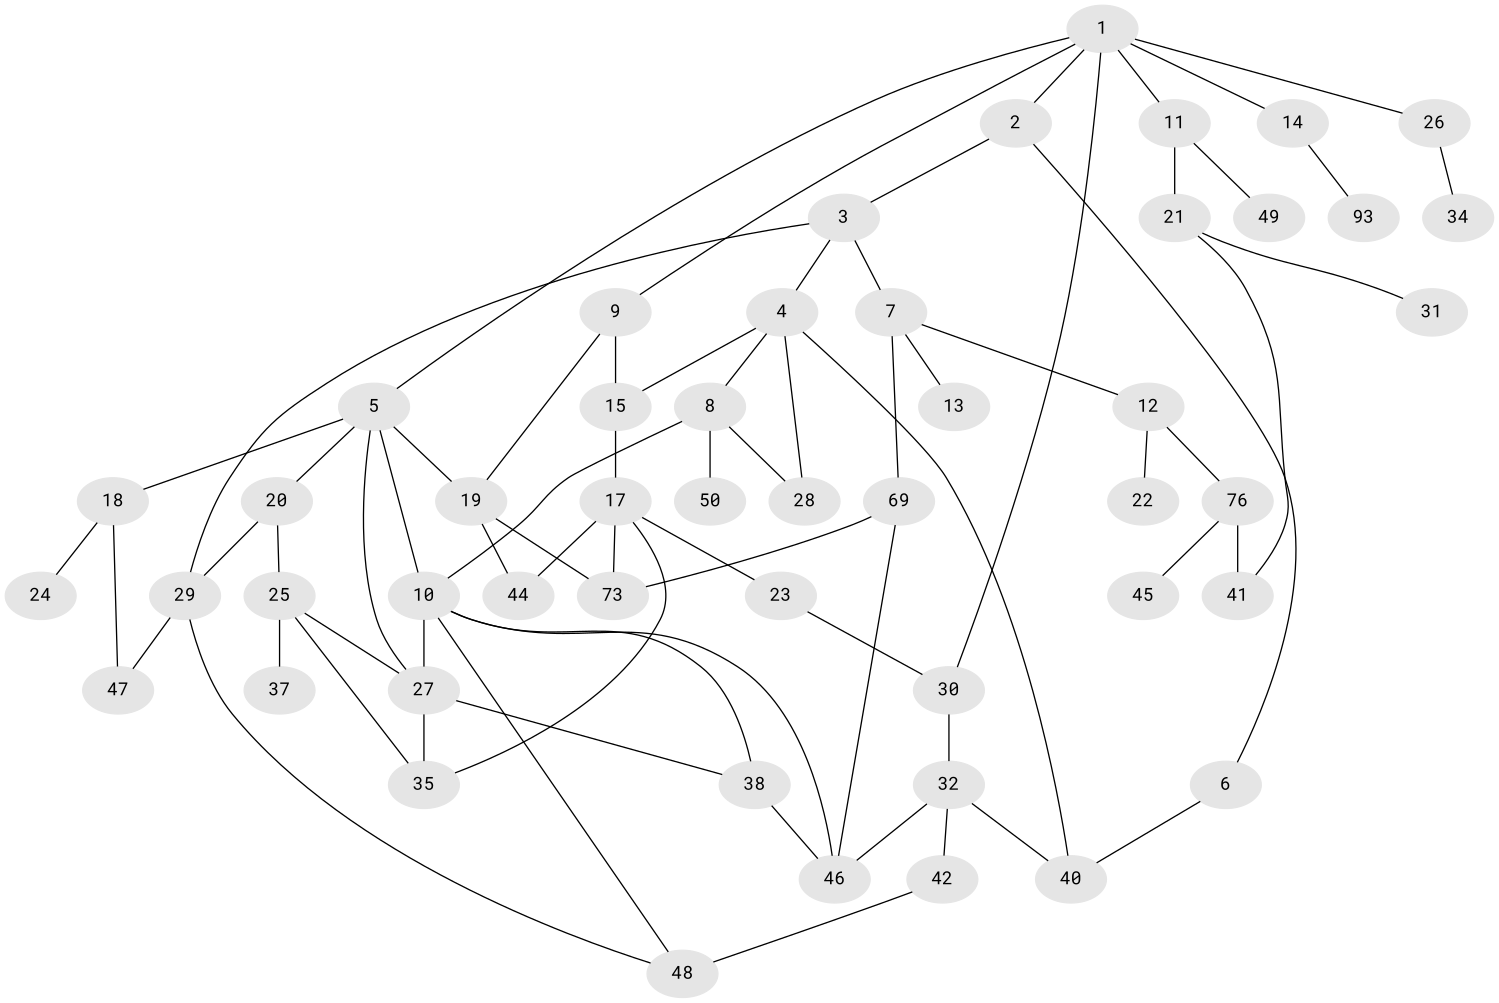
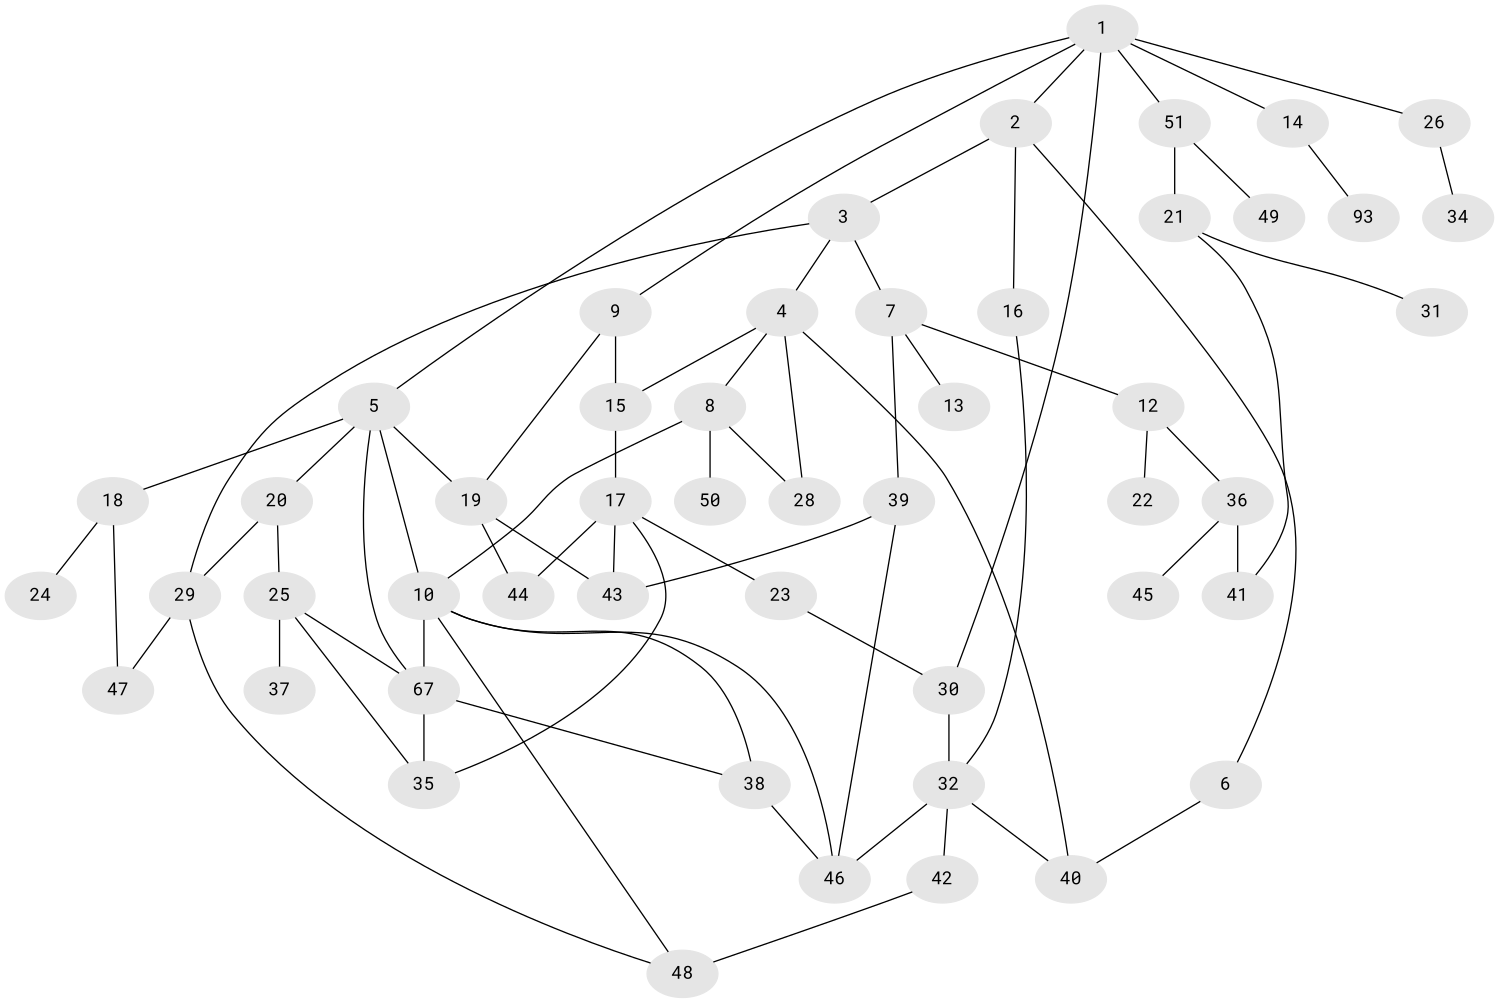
(1175, 123) -> (1175, 123)
none -> (1013, 312)
(899, 501) -> (899, 501)
(1238, 501) -> (1238, 501)
(613, 596) -> (613, 596)
(424, 690) -> (424, 690)
